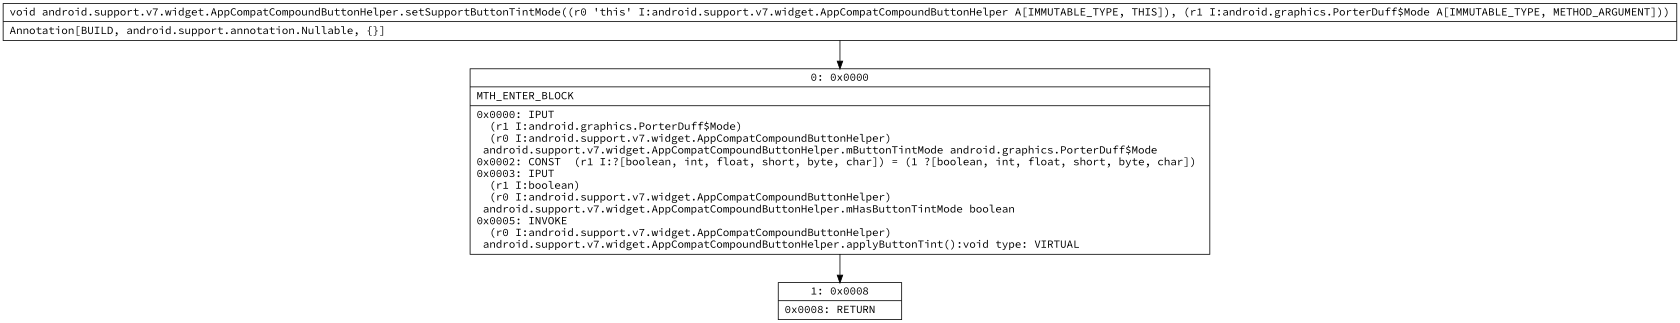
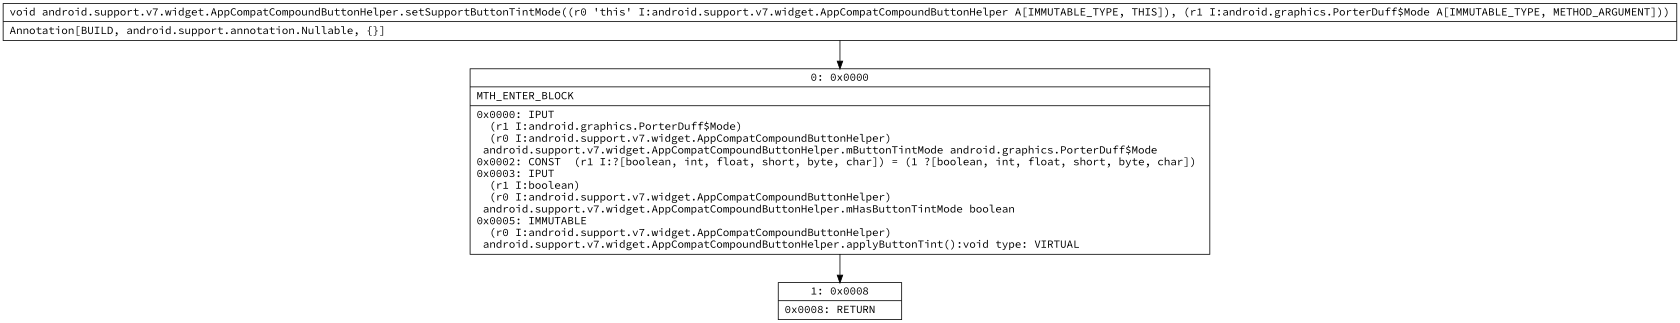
(529, 221) -> (538, 221)
